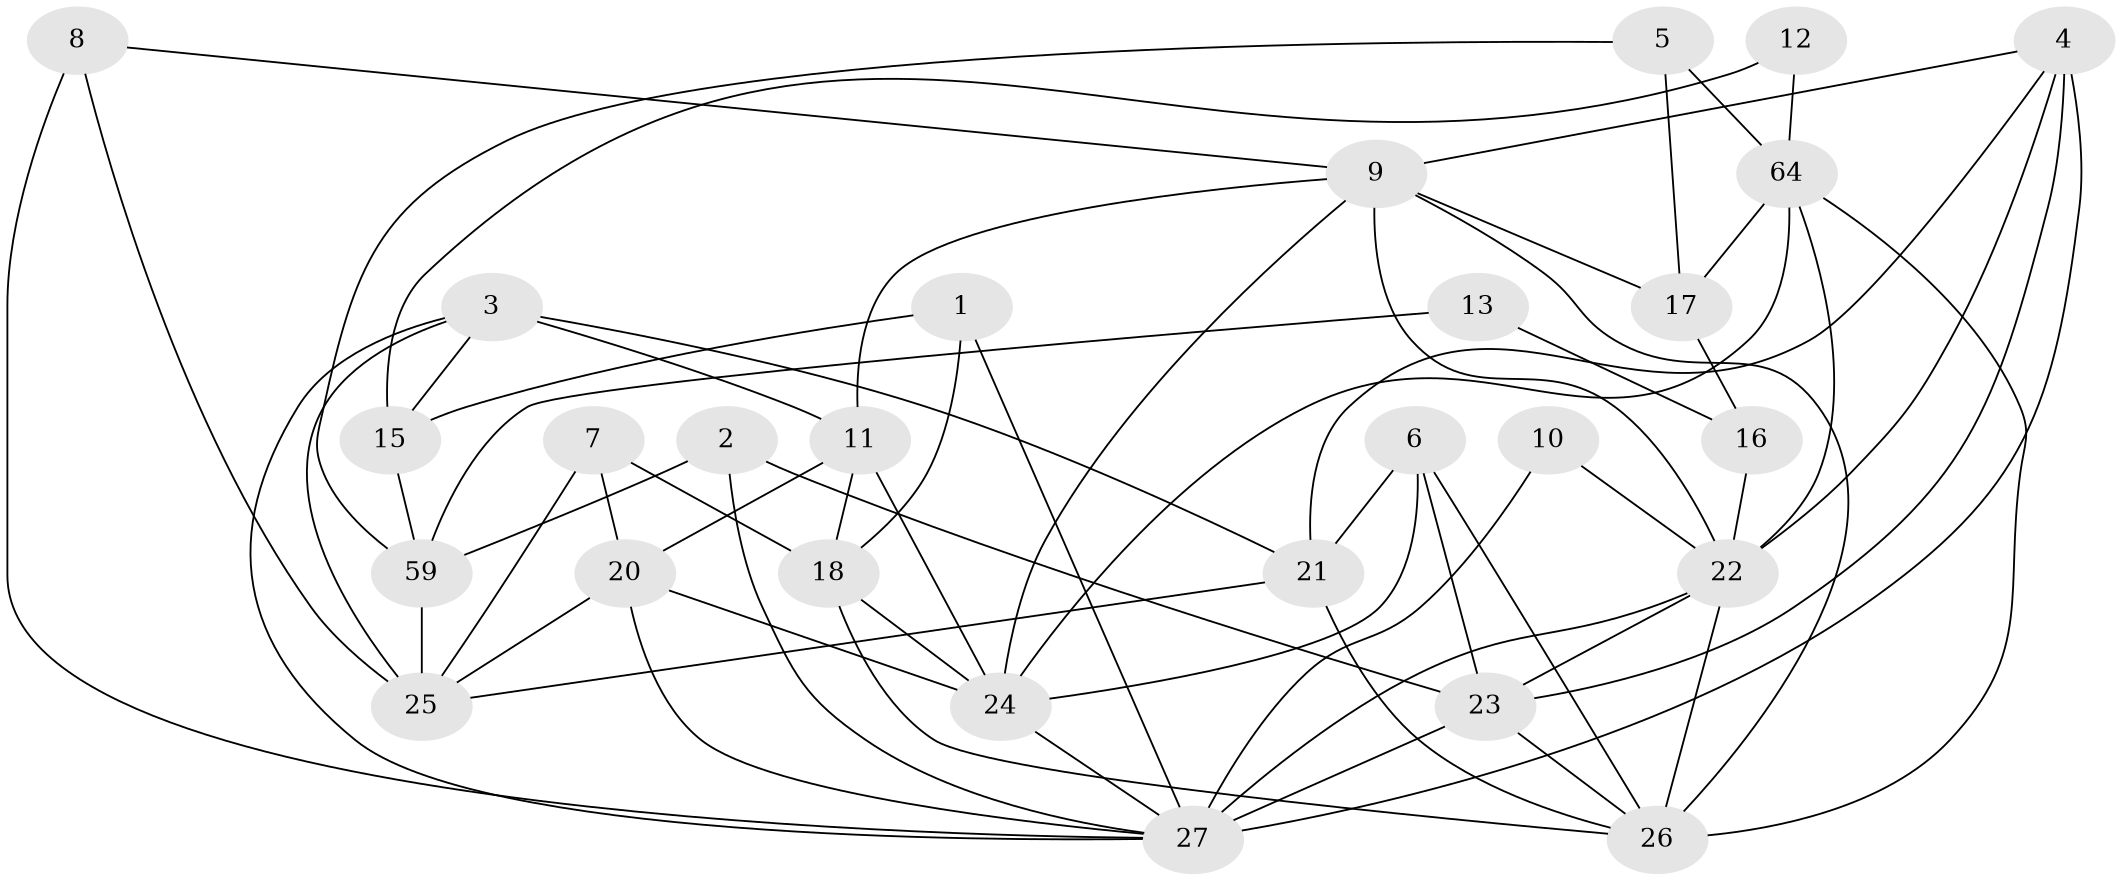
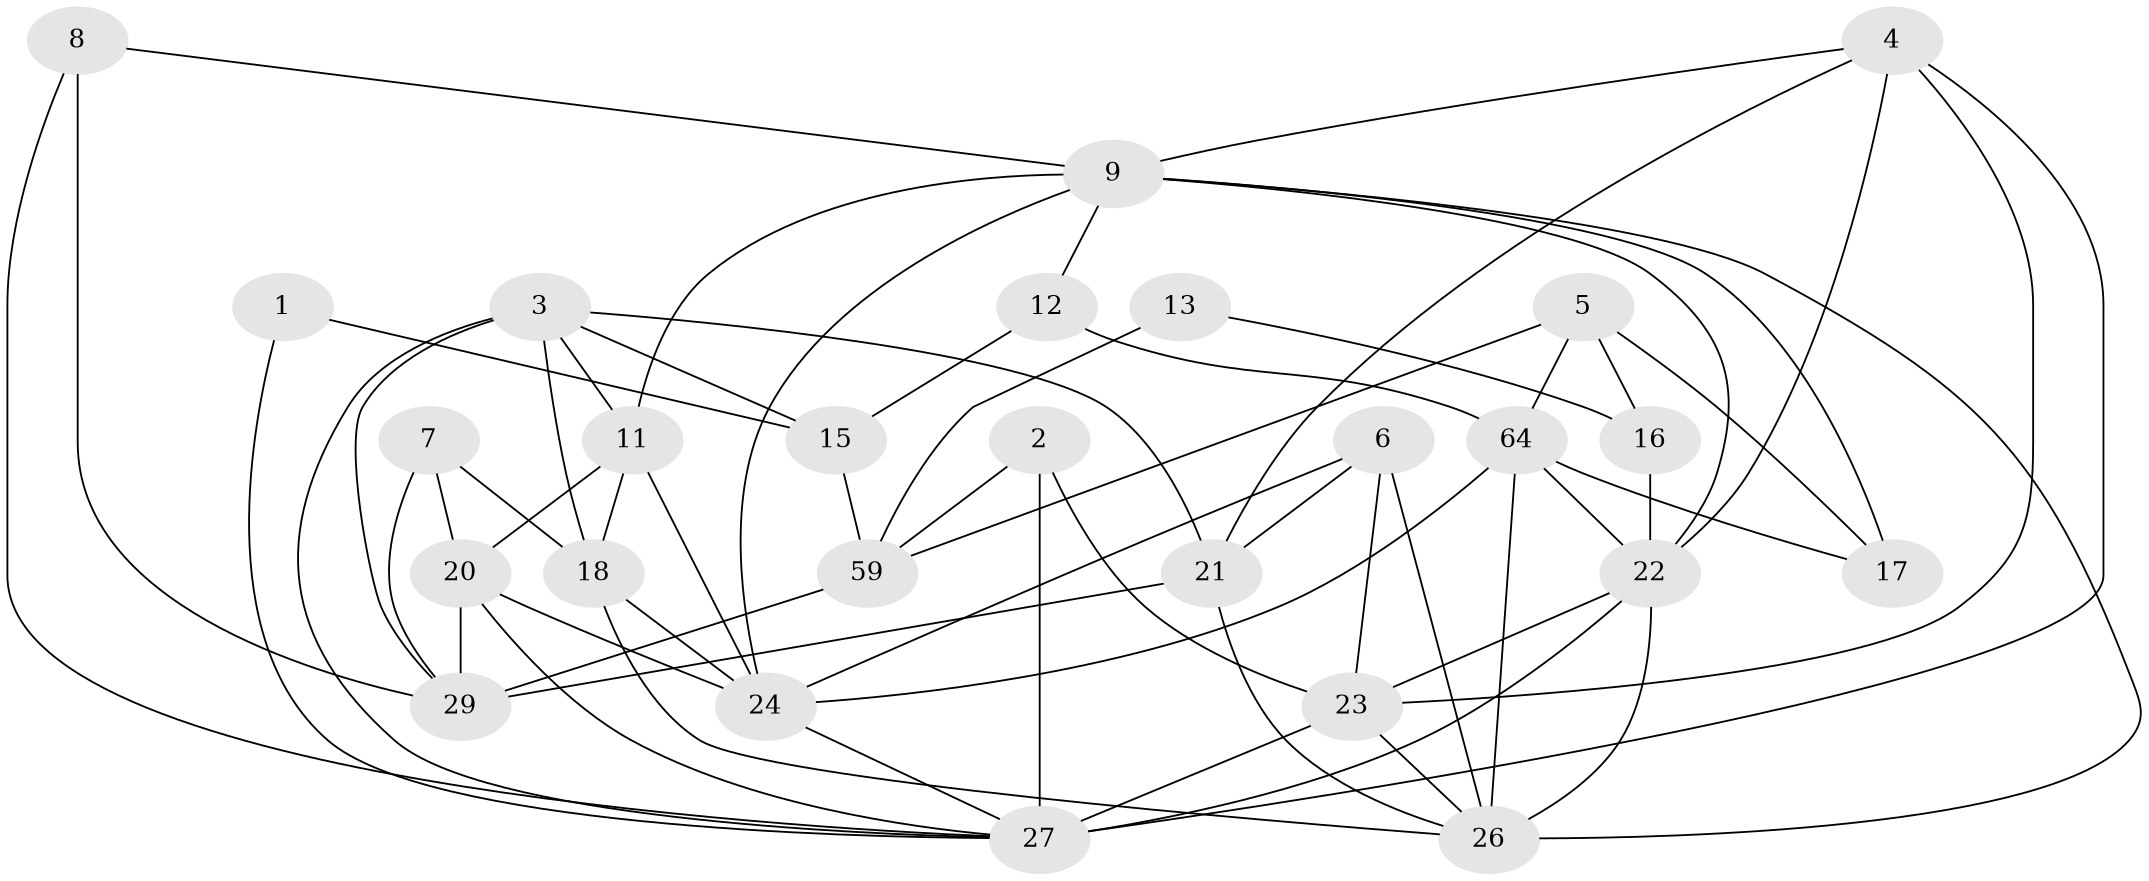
none -> (1080, 241)
(1721, 381) -> (1617, 374)
(1548, 440) -> none
(935, 456) -> (560, 441)
(422, 707) -> (461, 707)
